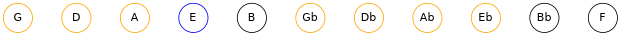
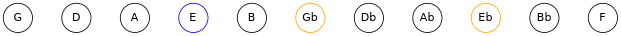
(18, 18) -> (18, 18)
(76, 18) -> (76, 18)
(135, 18) -> (135, 18)
(369, 18) -> (369, 18)
(427, 18) -> (427, 18)
